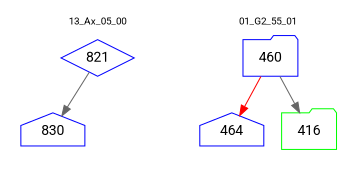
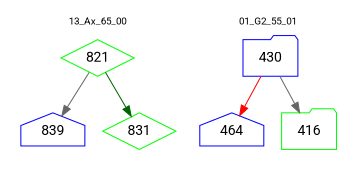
(98, 22) -> (98, 22)
(98, 58) -> (98, 58)
(270, 58) -> (270, 58)
(53, 131) -> (53, 131)
none -> (139, 131)
